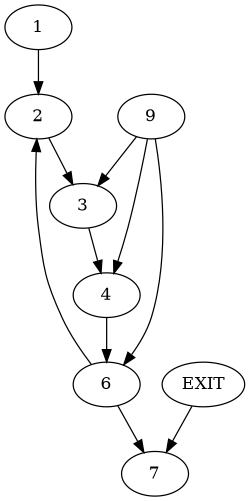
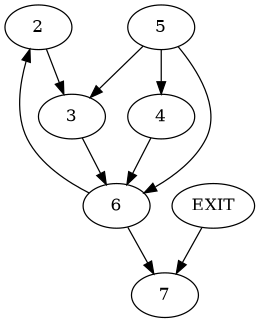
(38, 27) -> none
(151, 117) -> (161, 27)
(93, 244) -> (91, 156)
